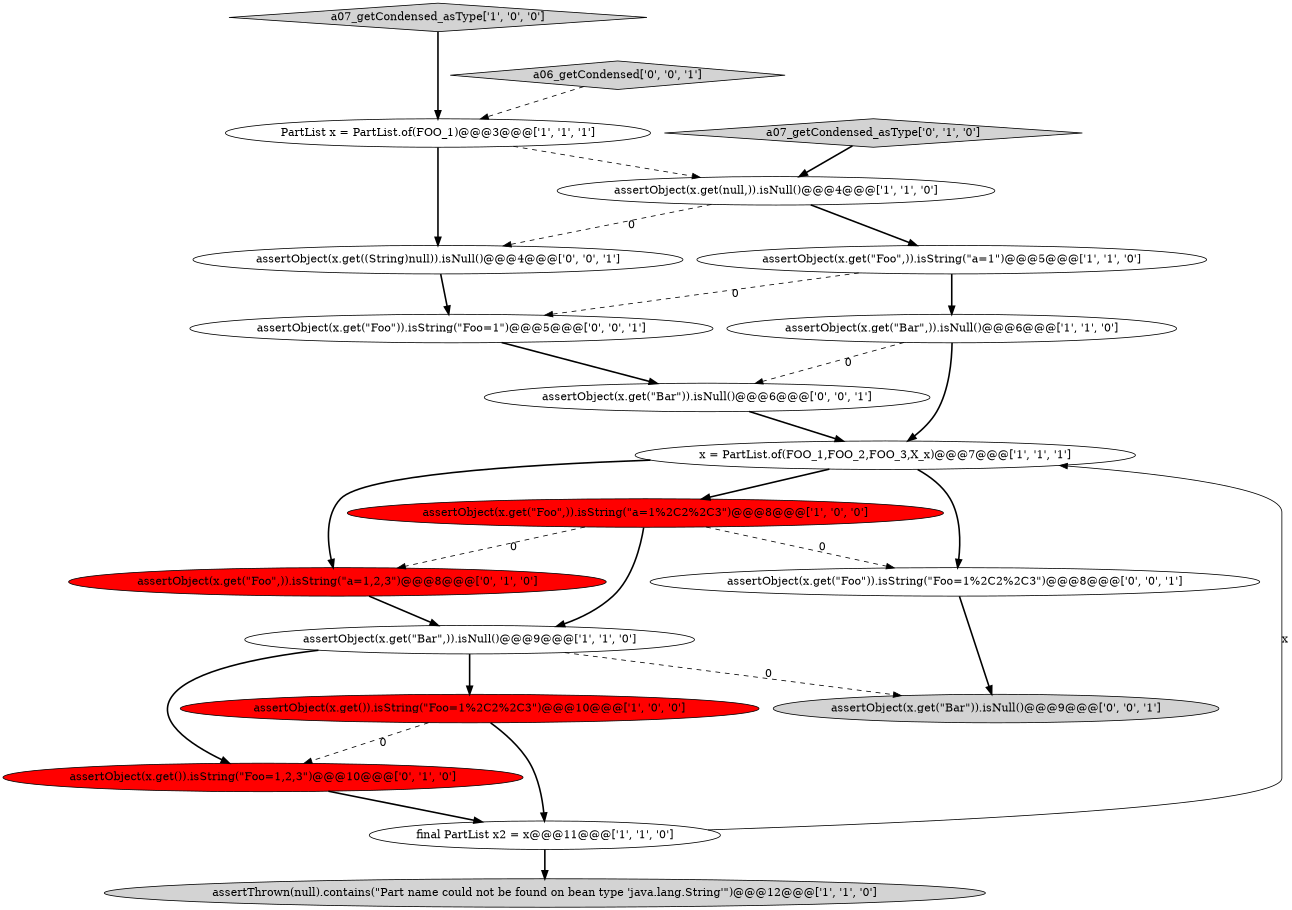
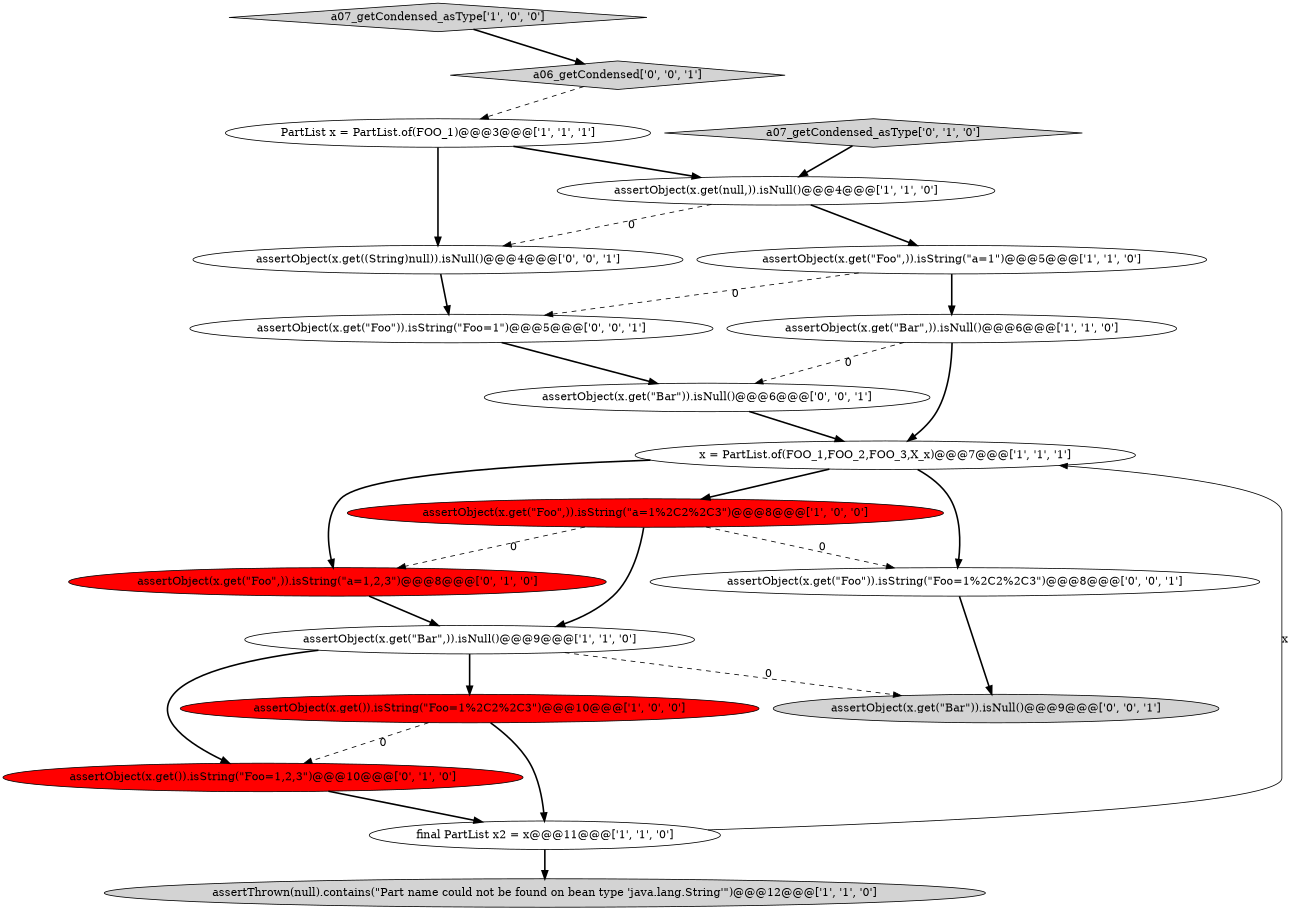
(438, 71) -> (525, 45)
(603, 161) -> (603, 161)
